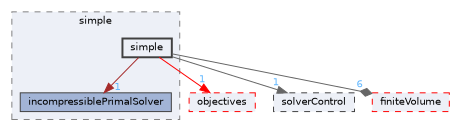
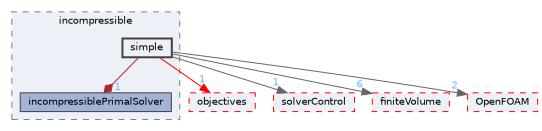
(96, 21) -> (96, 21)
(125, 72) -> (126, 71)
(266, 72) -> (267, 73)
(314, 102) -> (314, 102)
none -> (503, 102)
